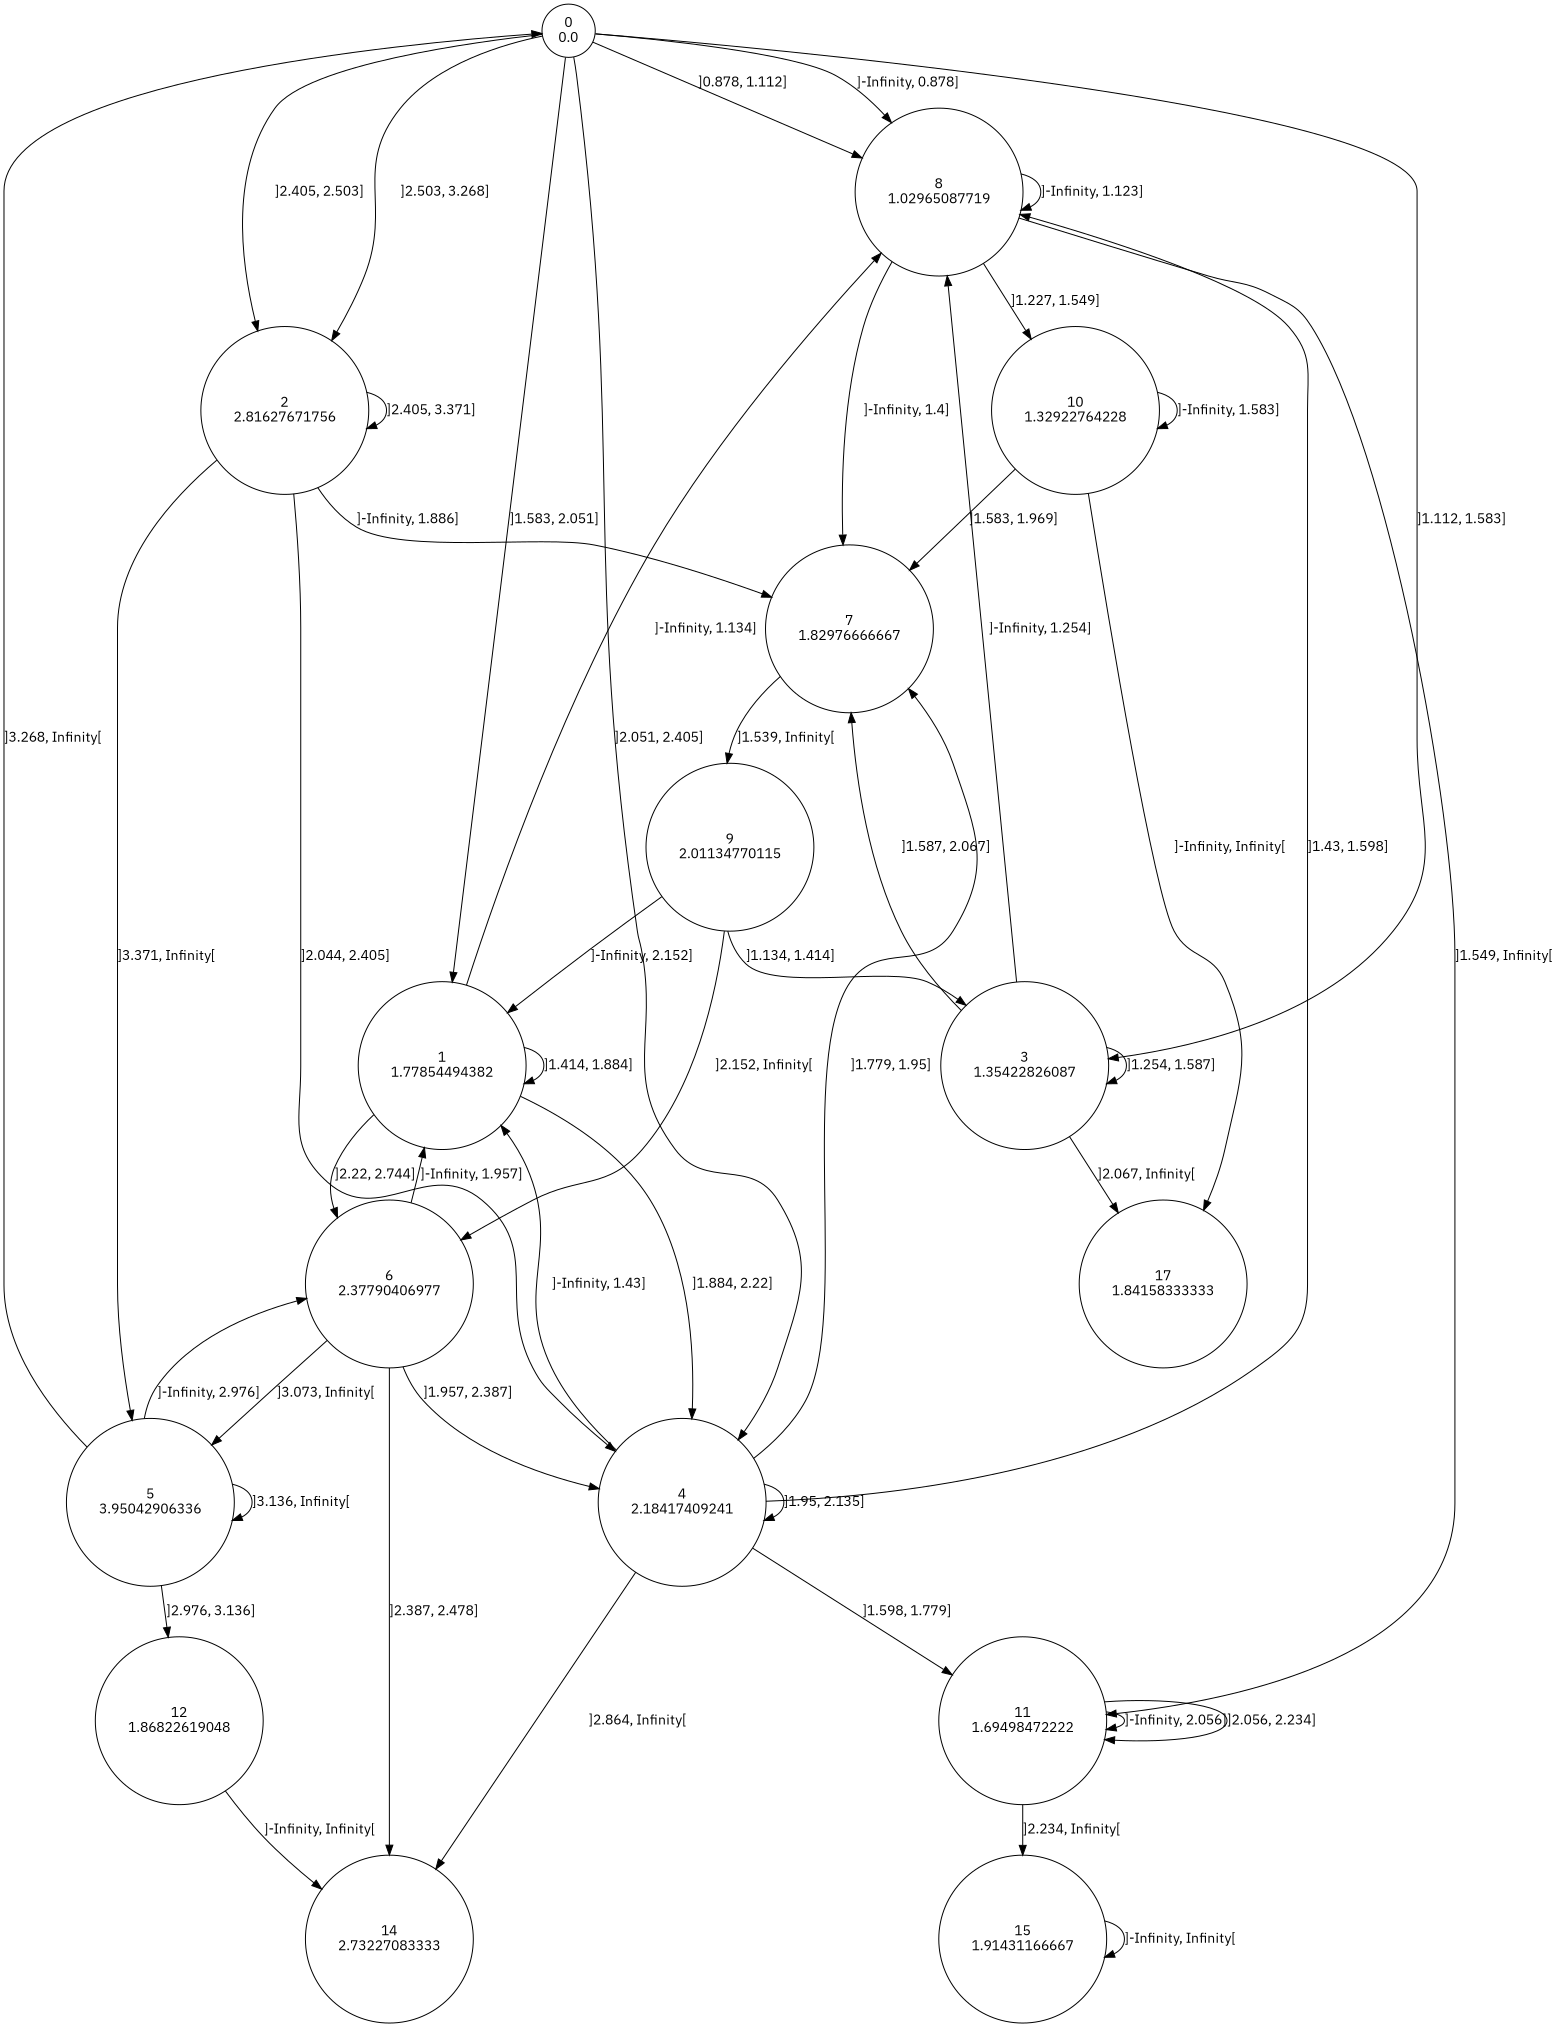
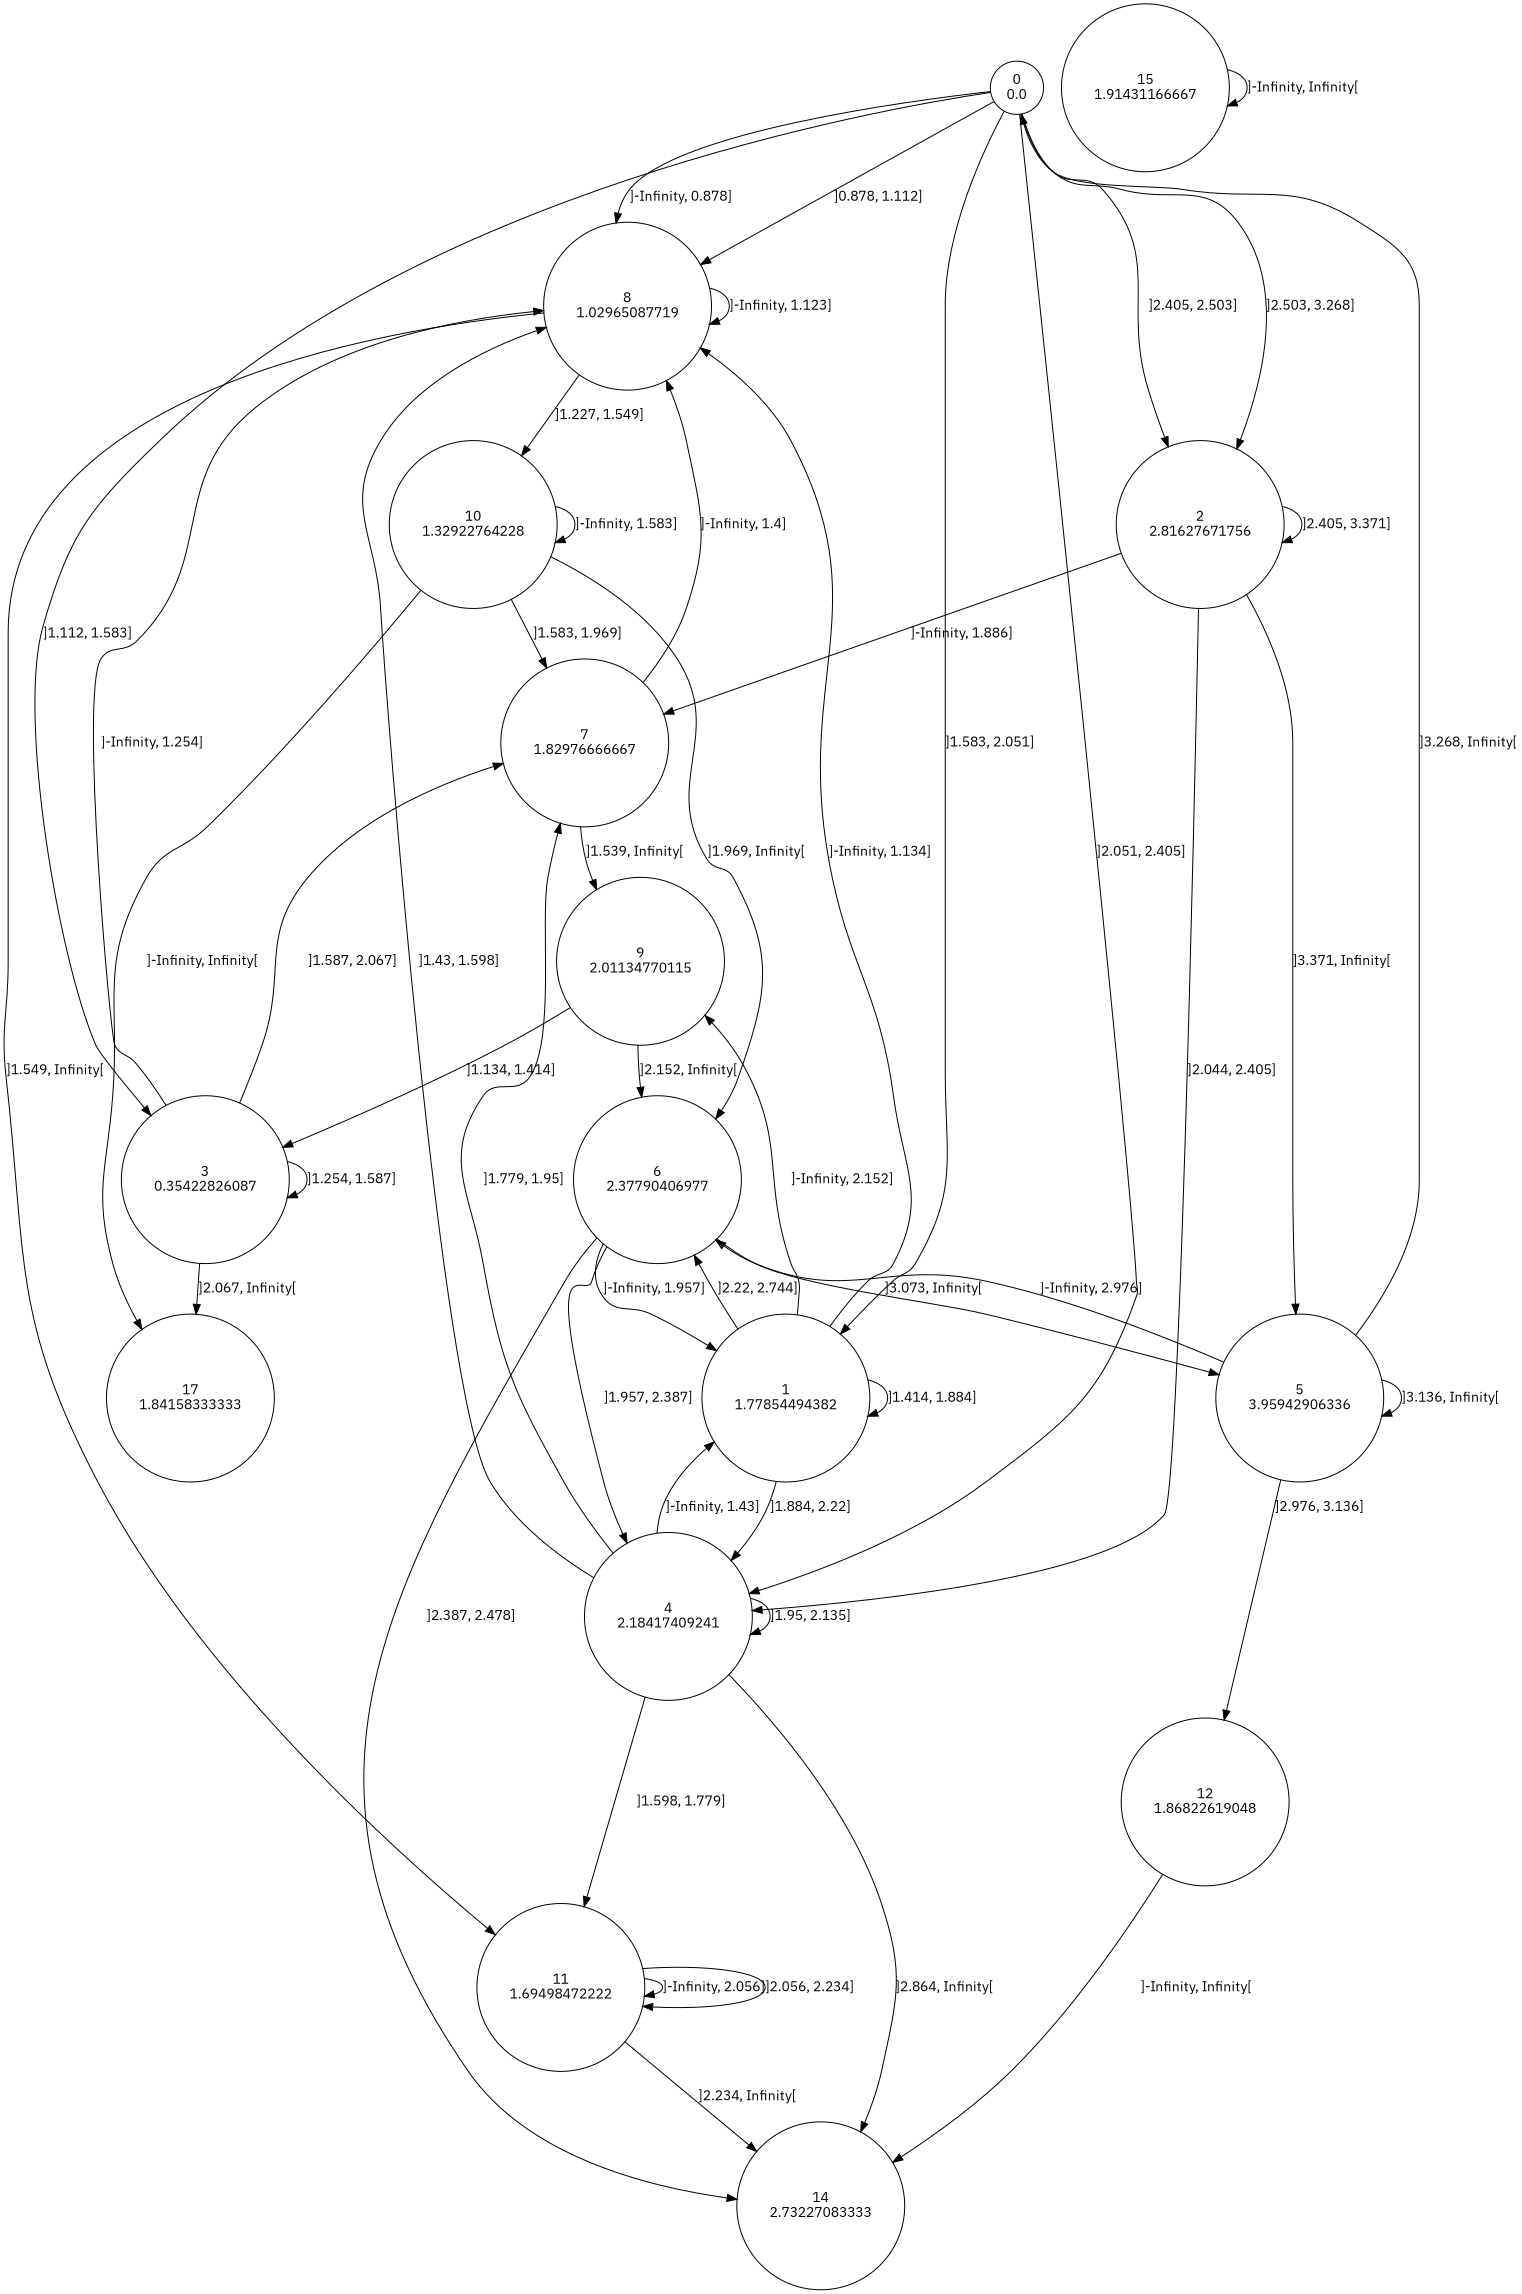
(849, 395) -> (701, 541)
none -> (691, 816)
(588, 951) -> (773, 1163)
(1025, 1066) -> (205, 1180)
(150, 1502) -> (1300, 1398)
(1023, 1825) -> (687, 2093)
